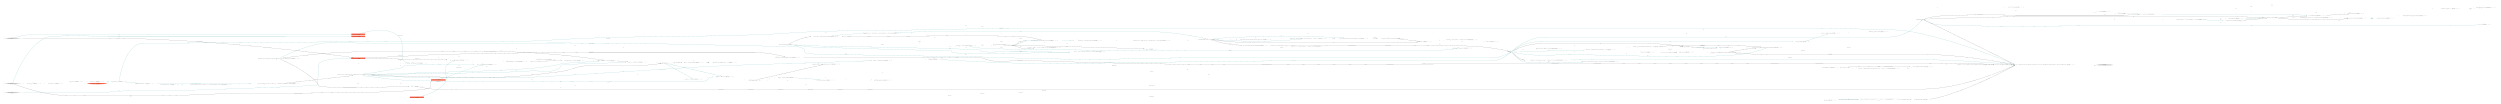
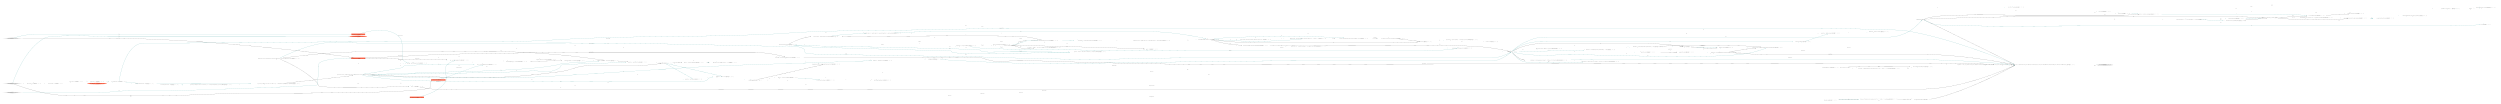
(358, 36) -> (358, 36)
